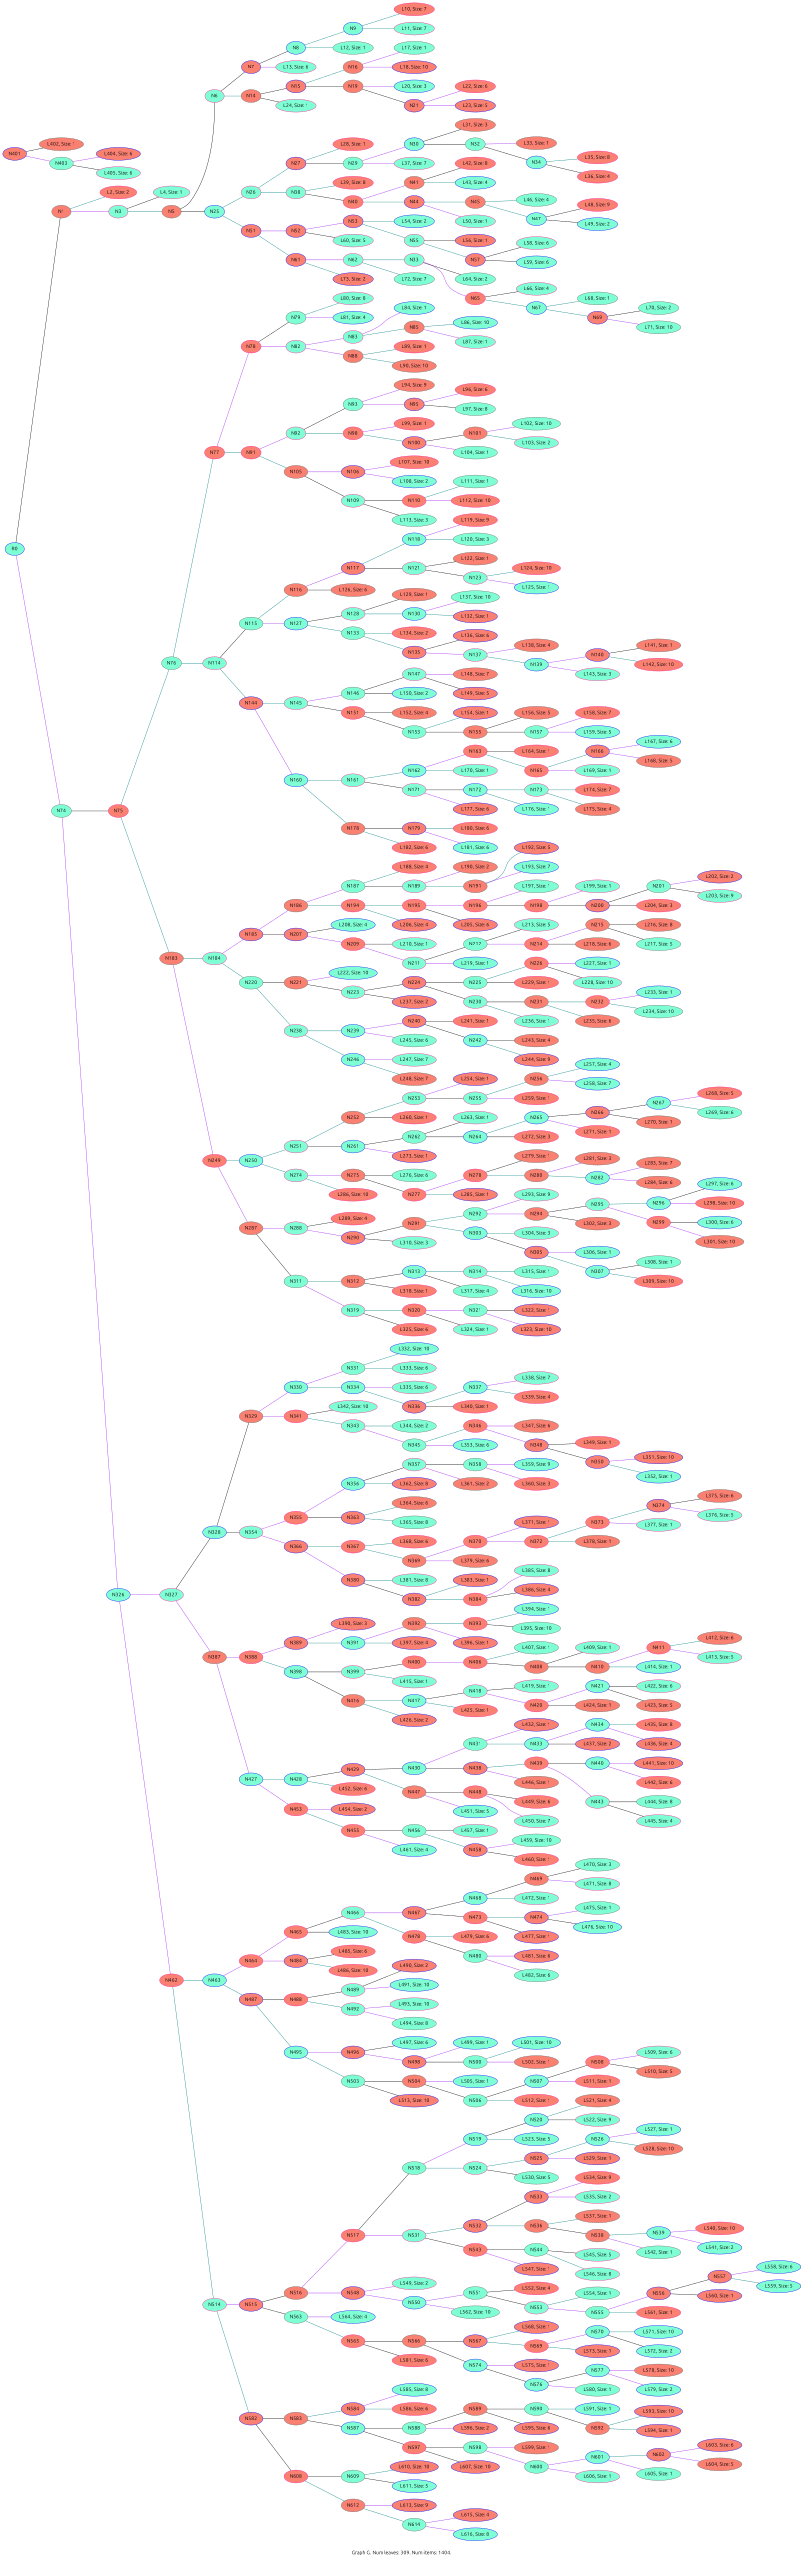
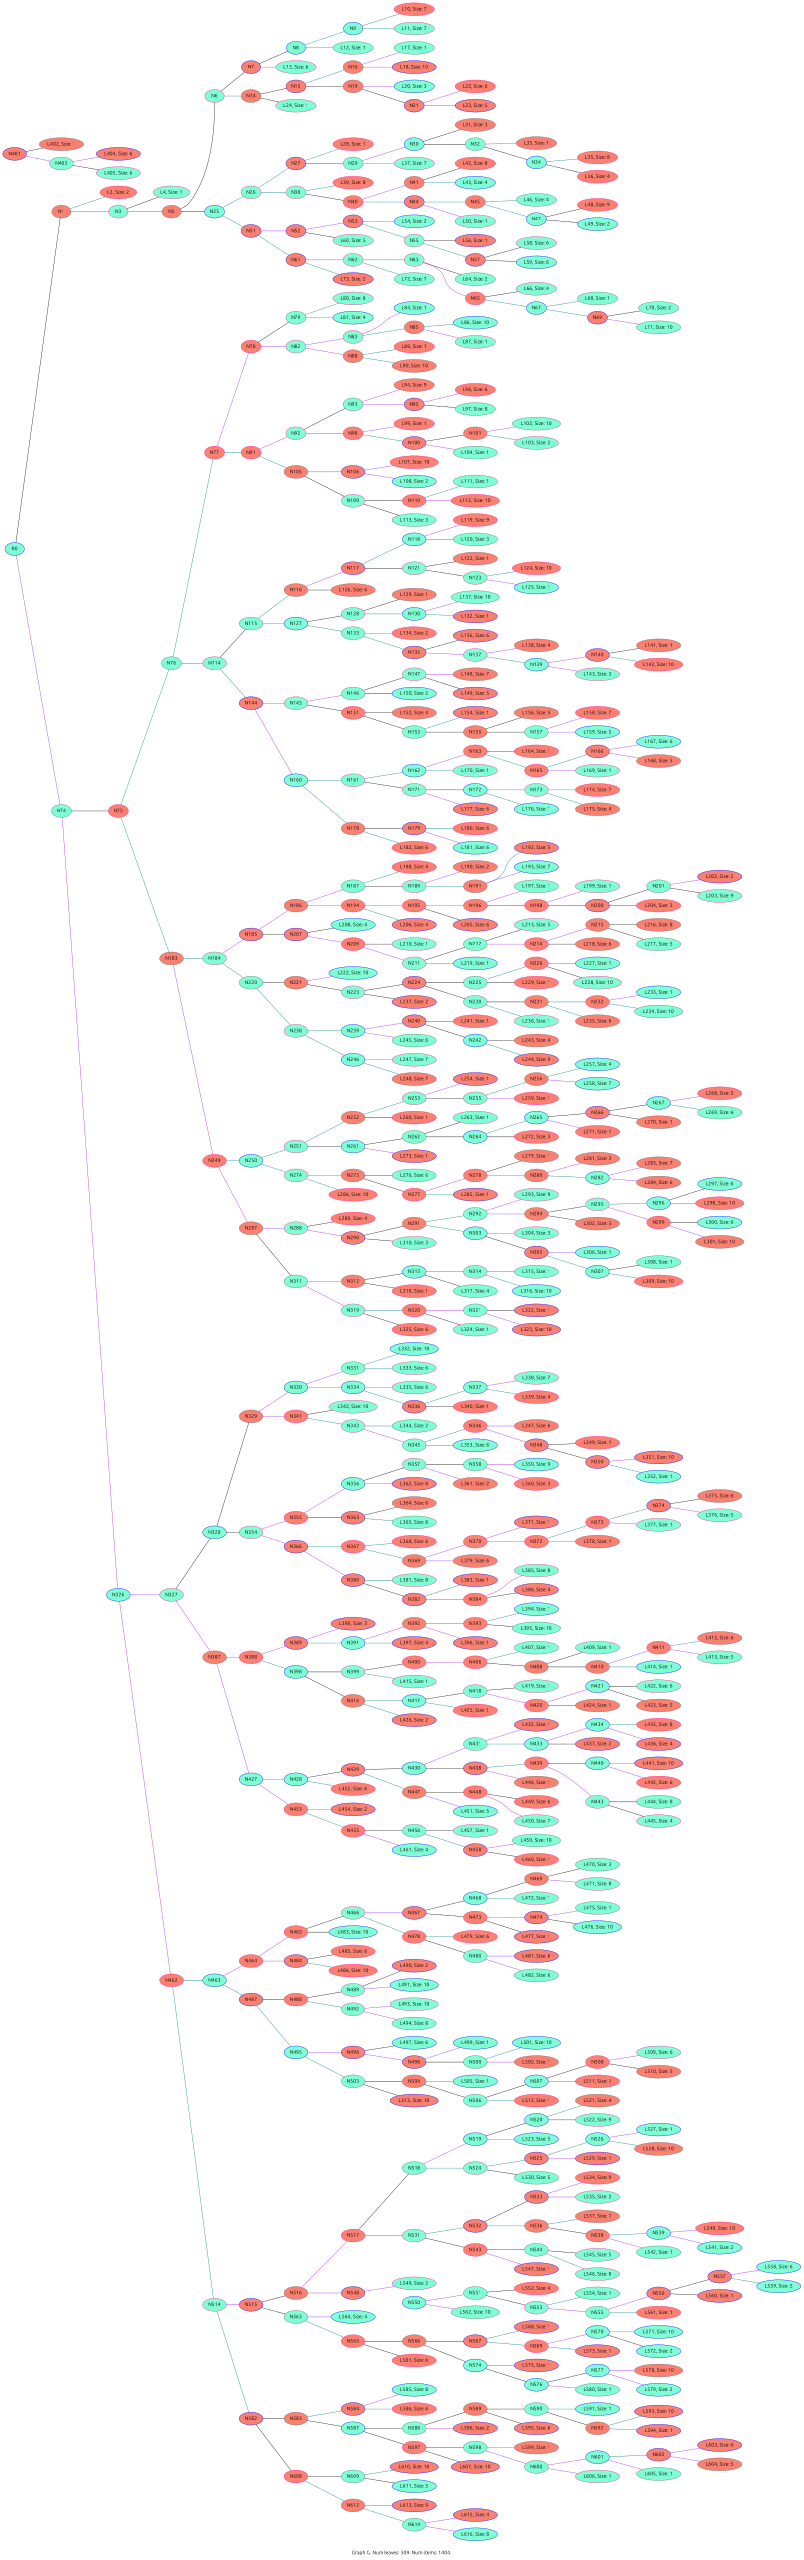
(414, 260) -> (414, 260)
(381, 1511) -> (381, 1511)
(384, 2298) -> none
